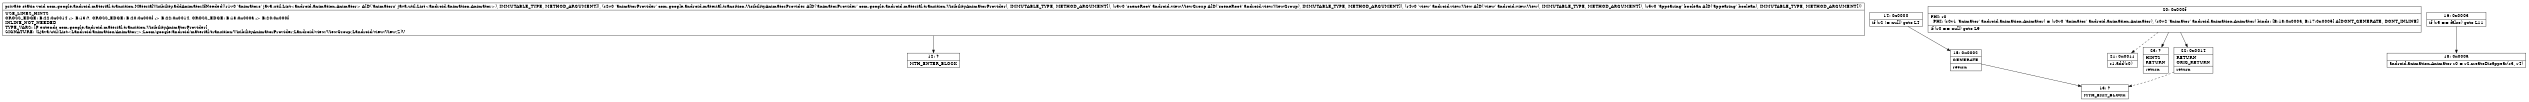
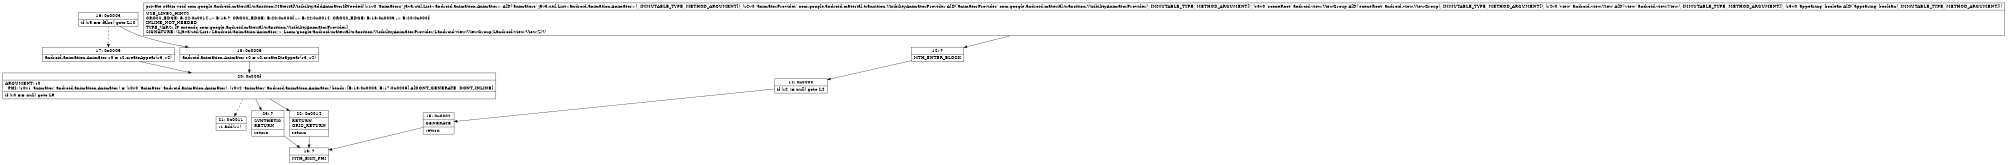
(1939, 17) -> (24, 83)
(2456, 23) -> (108, 23)
none -> (108, 54)
(2153, 58) -> (268, 121)
(2121, 64) -> (230, 127)
none -> (249, 66)
none -> (871, 70)
(2153, 80) -> (309, 141)
(2105, 95) -> (309, 158)
none -> (291, 141)
